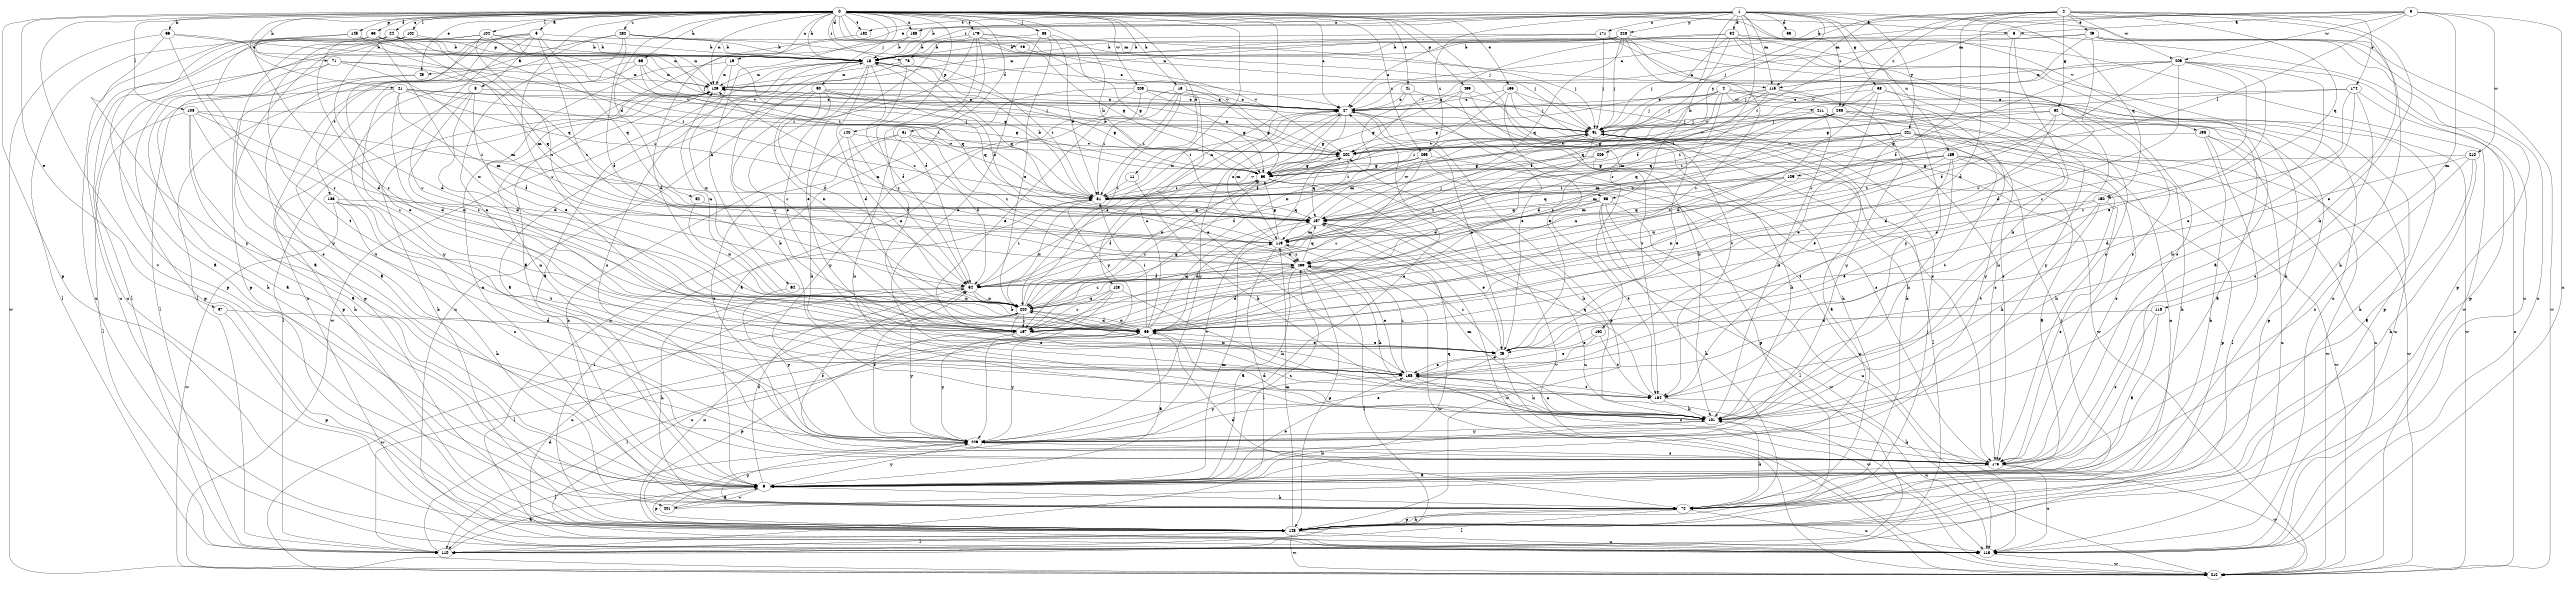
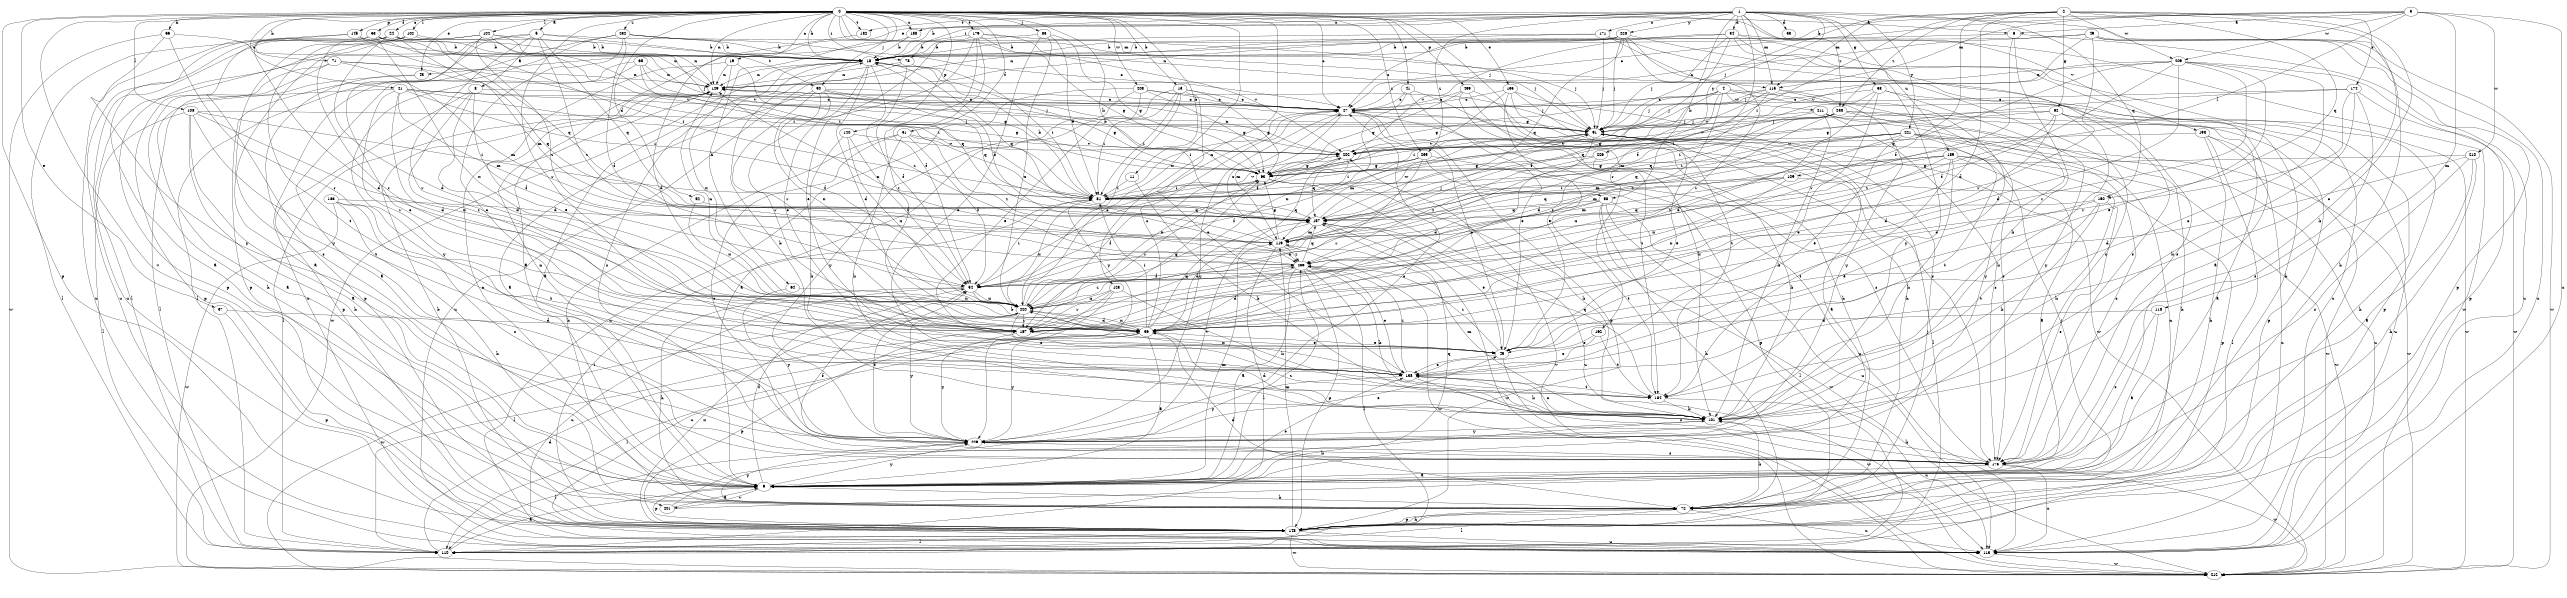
(716, 20) -> none
(2077, 22) -> none
(496, 48) -> (496, 48)
(1023, 48) -> none
(380, 52) -> none
(434, 83) -> (653, 46)
(1319, 144) -> (1422, 115)
(2515, 332) -> (2515, 332)
